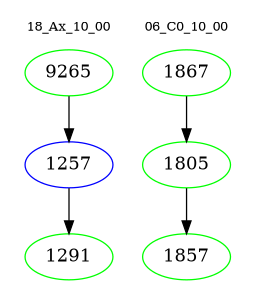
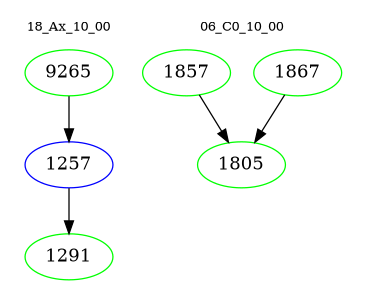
(187, 205) -> (210, 113)
